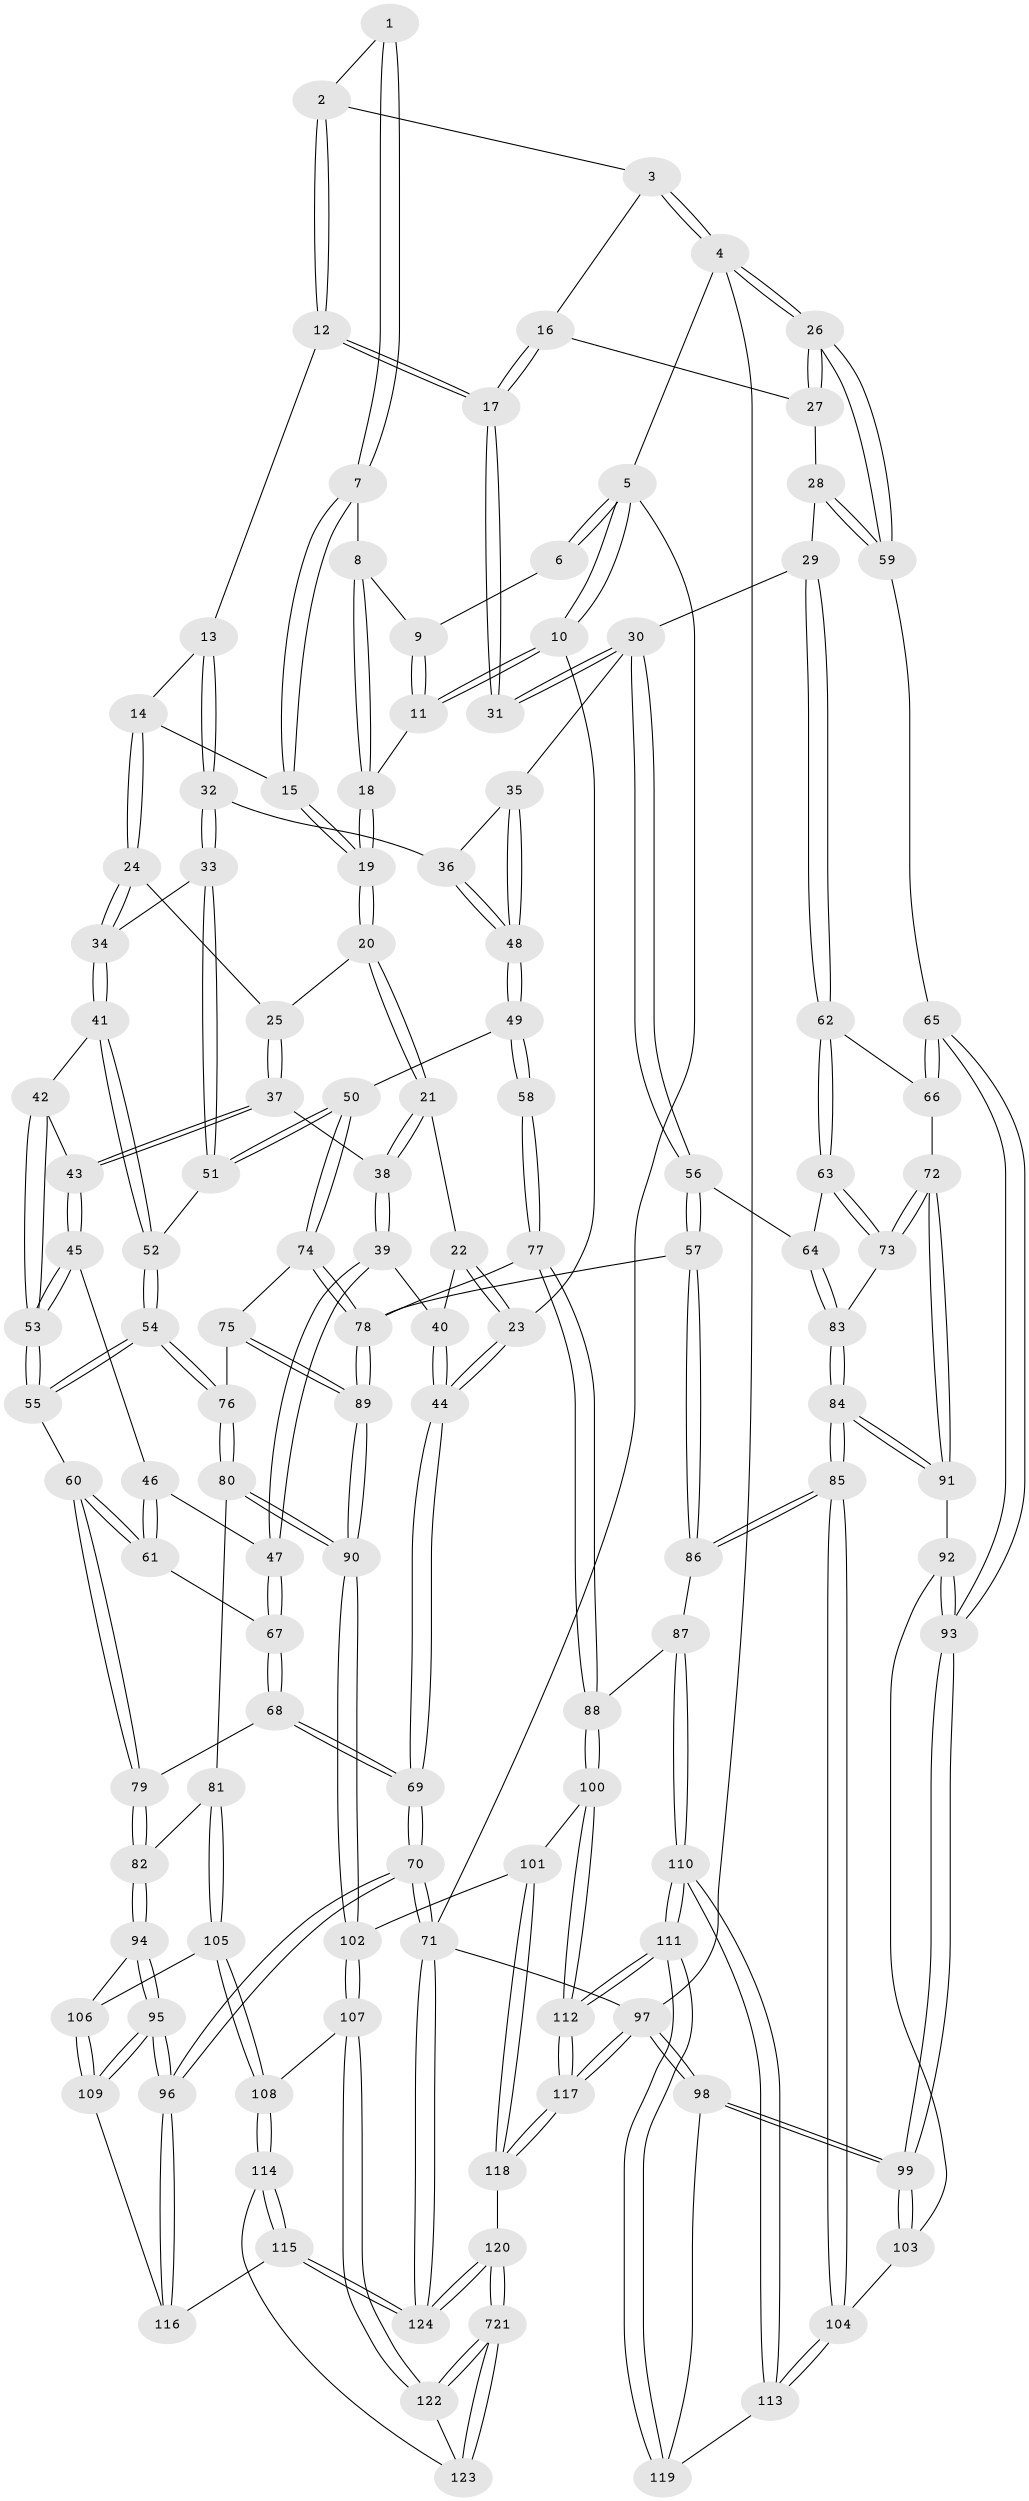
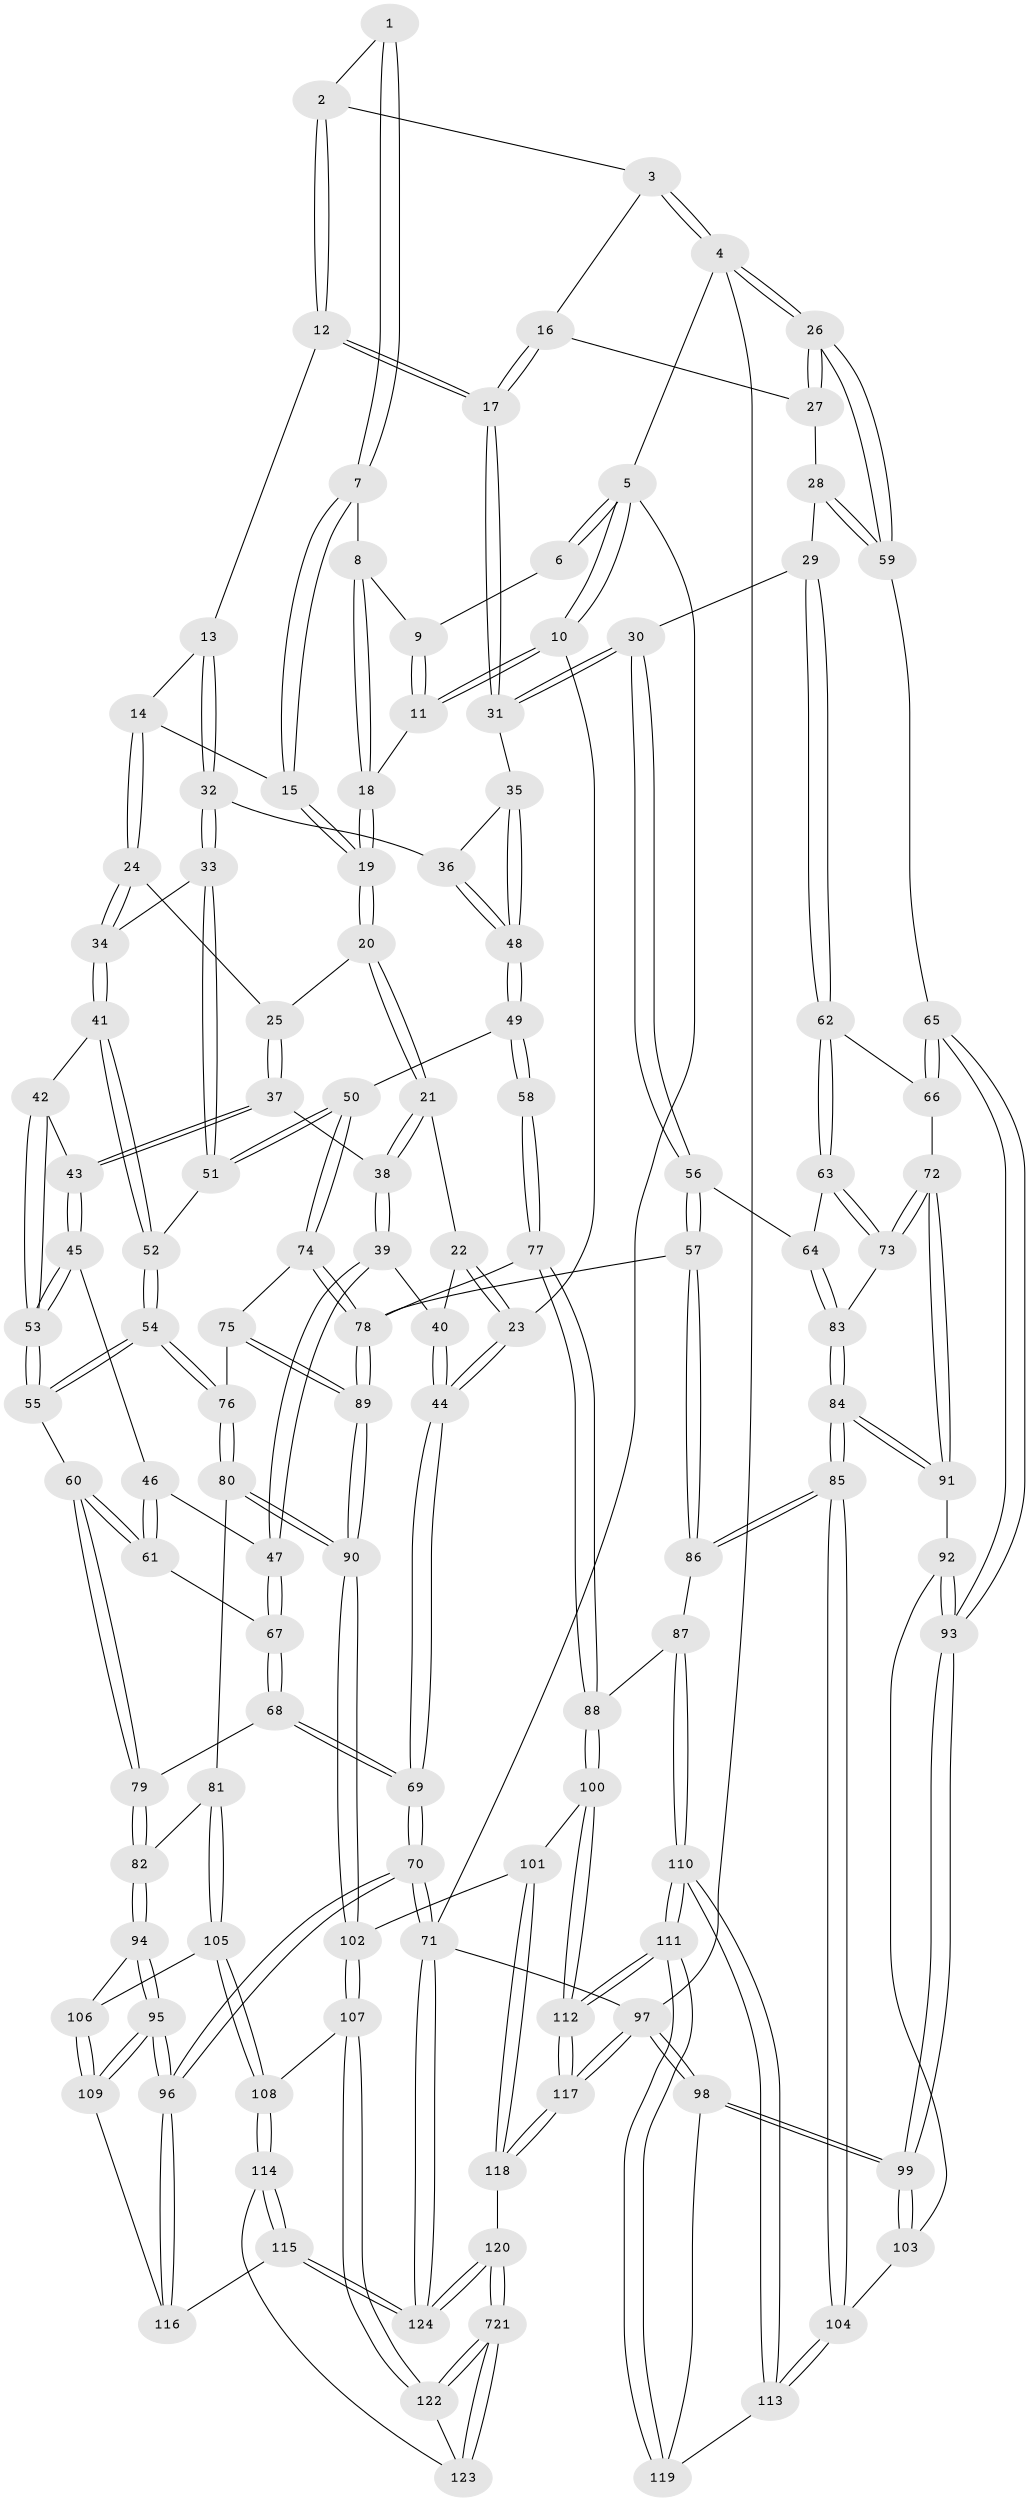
(575, 714) -> (505, 752)
